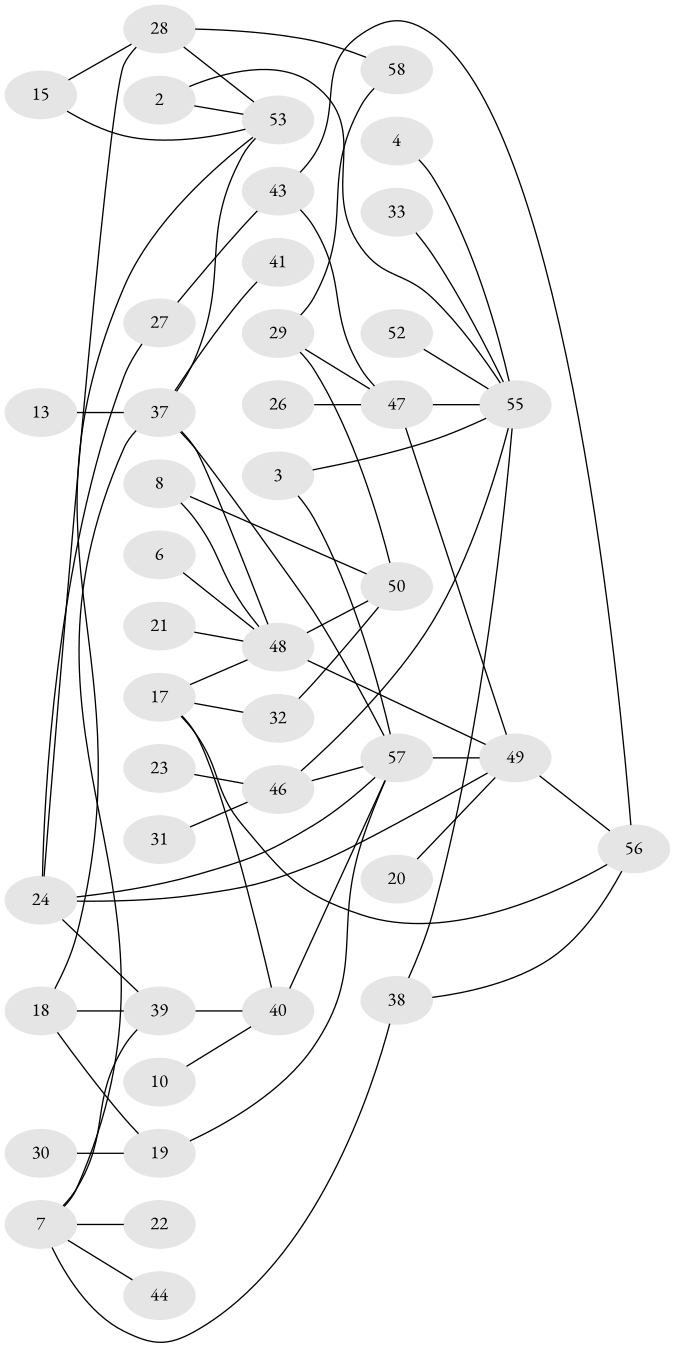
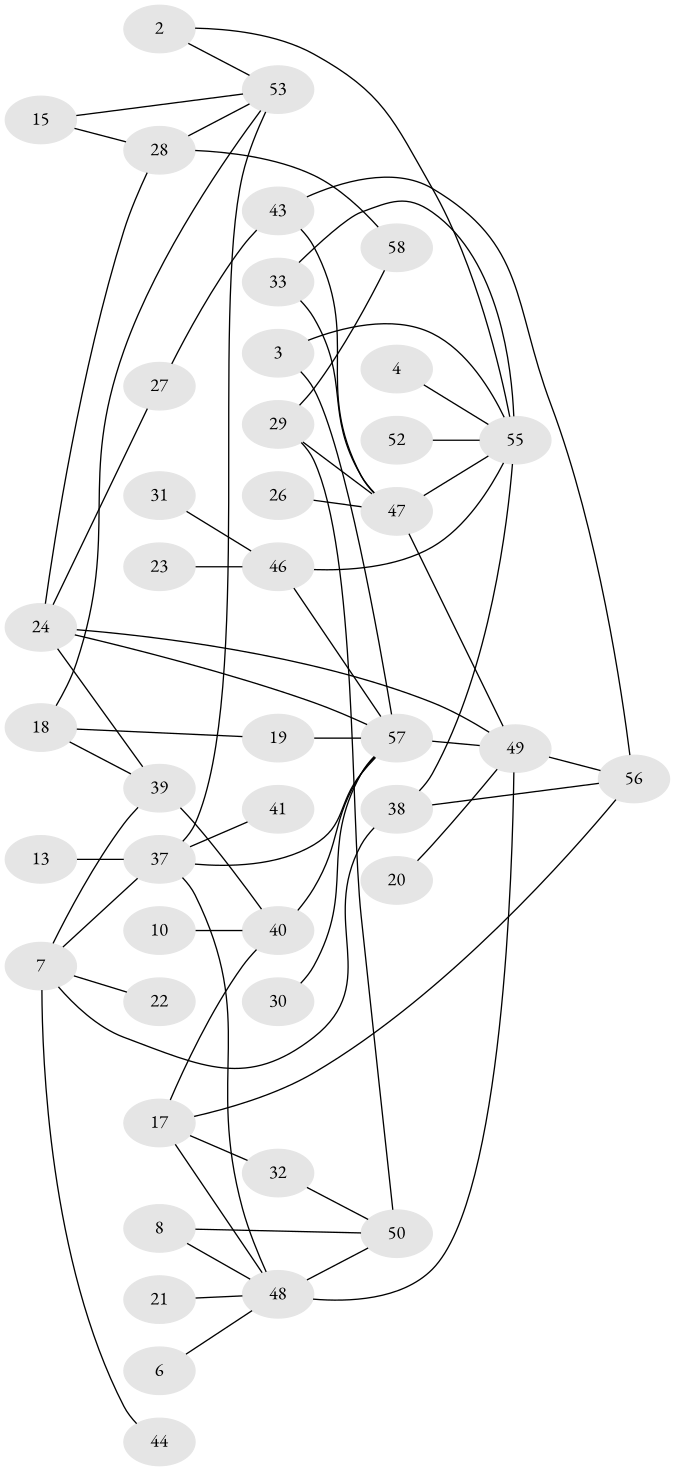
none -> (328, 351)
(102, 1153) -> (337, 870)
